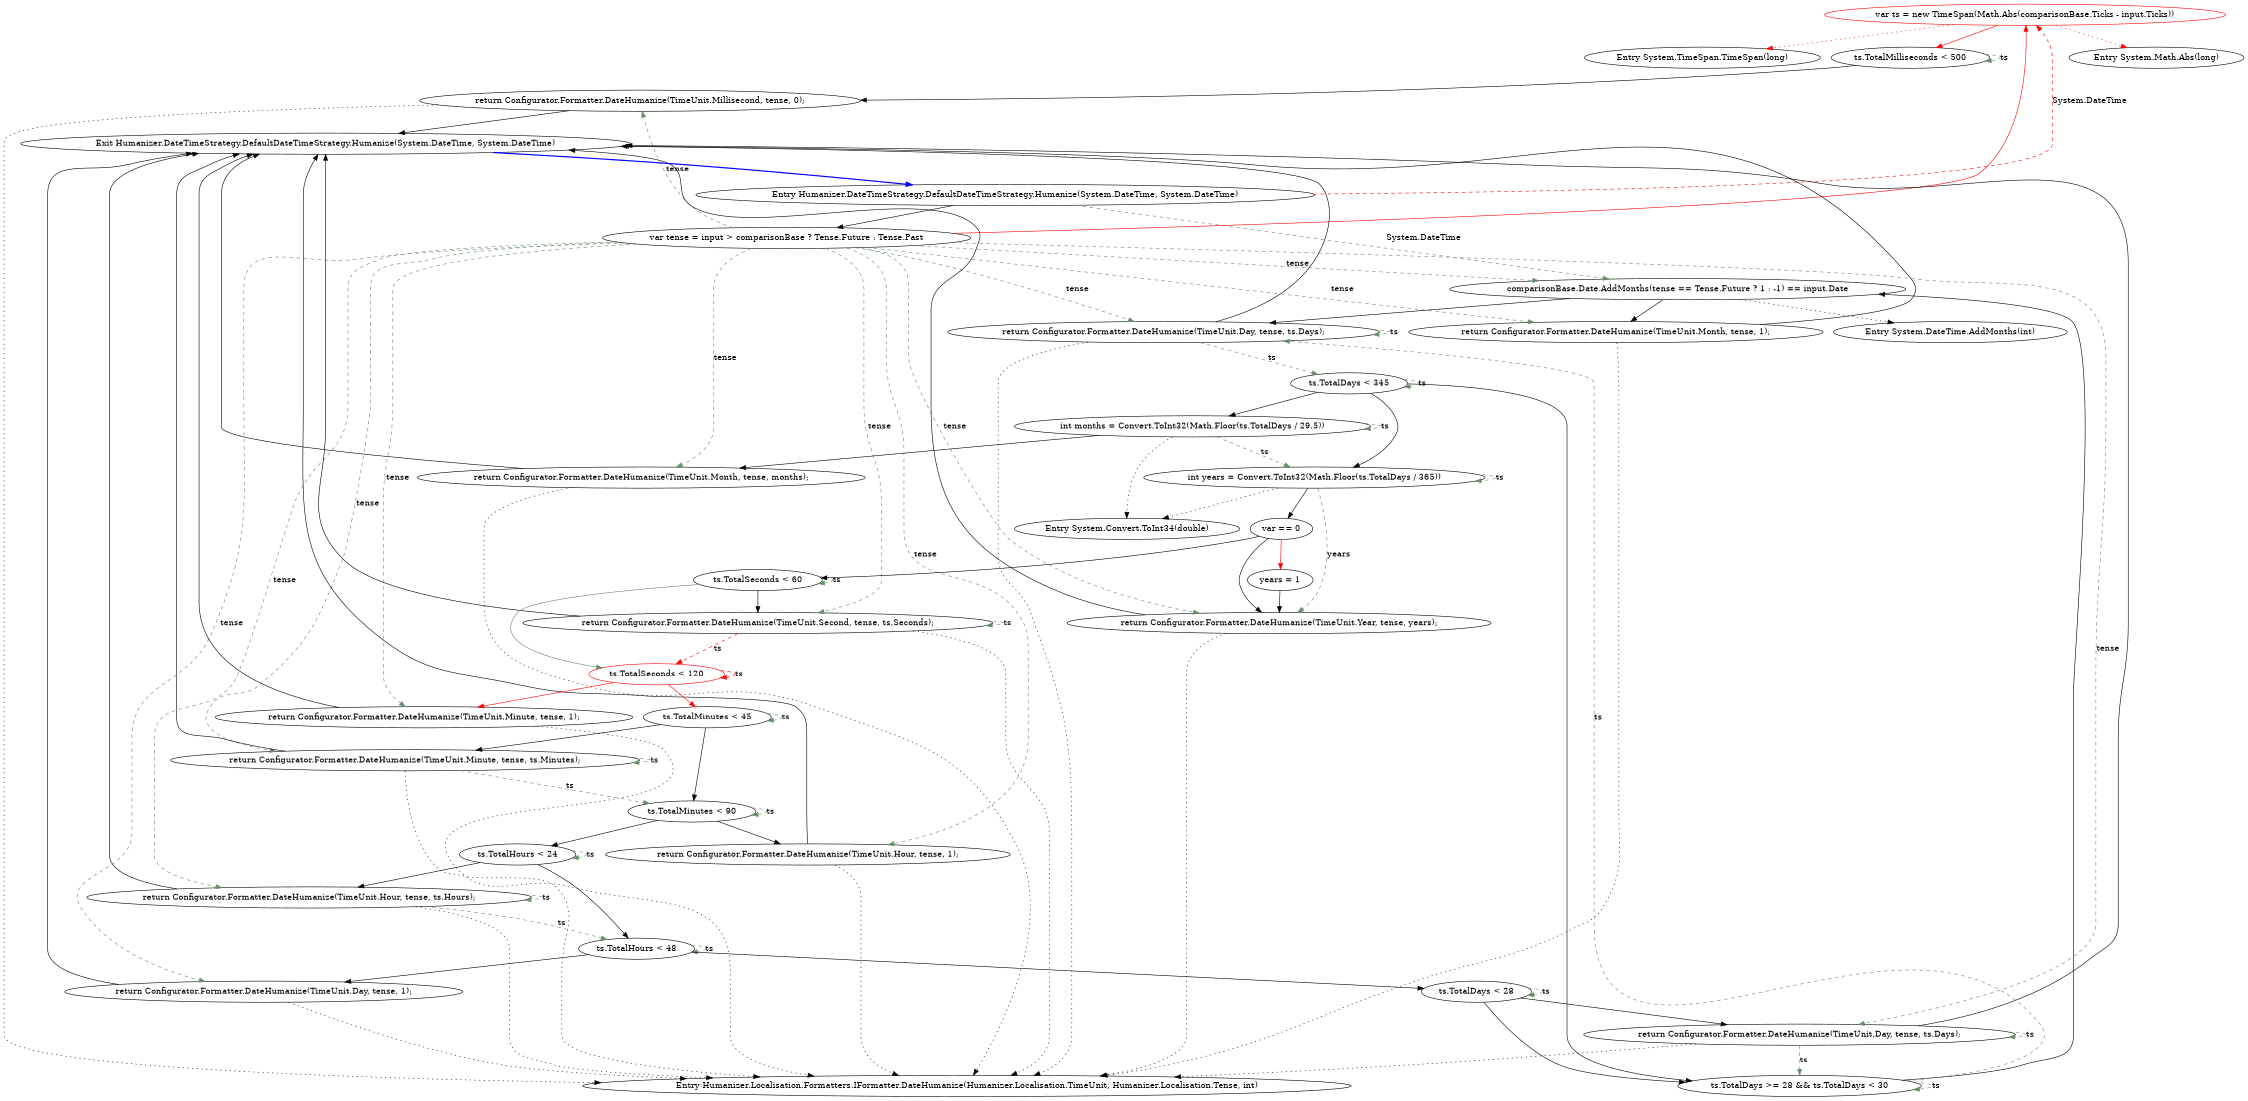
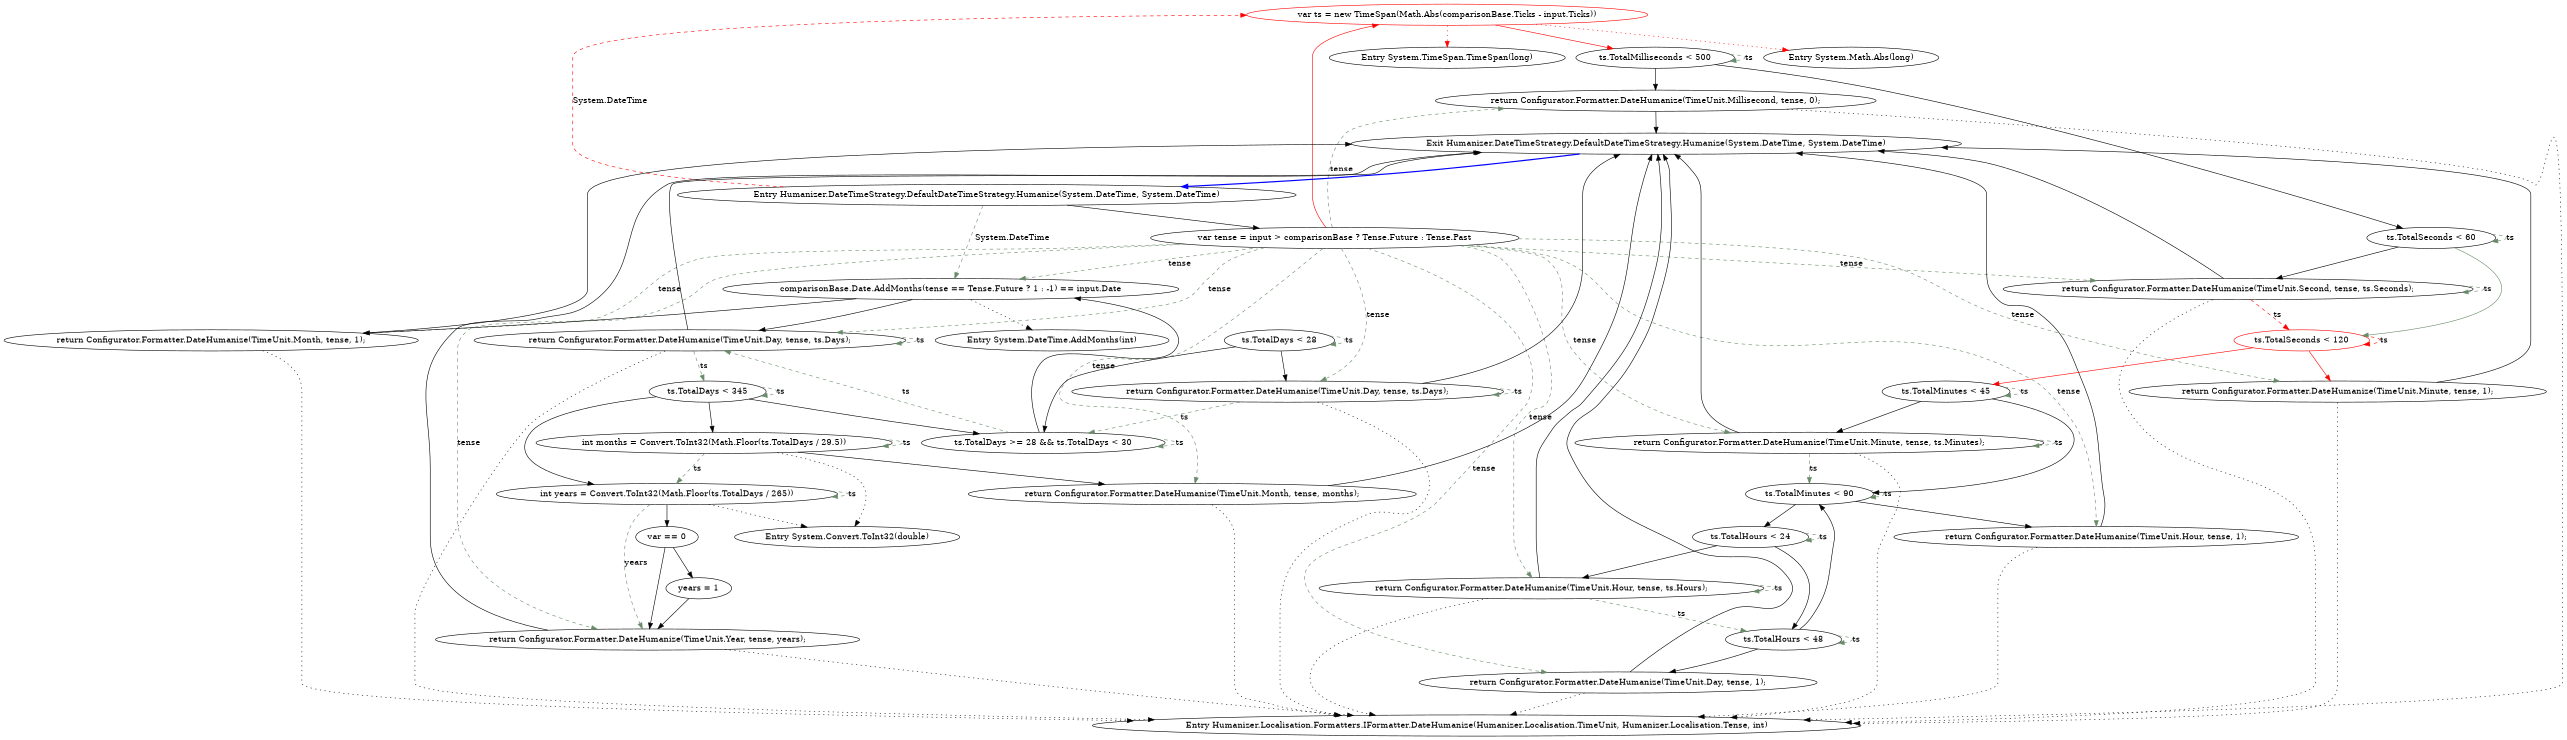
(1314, 478) -> (667, 494)
(1127, 529) -> (847, 537)
(1281, 551) -> (681, 560)
(1055, 564) -> (2076, 136)
(1055, 970) -> (1830, 572)
